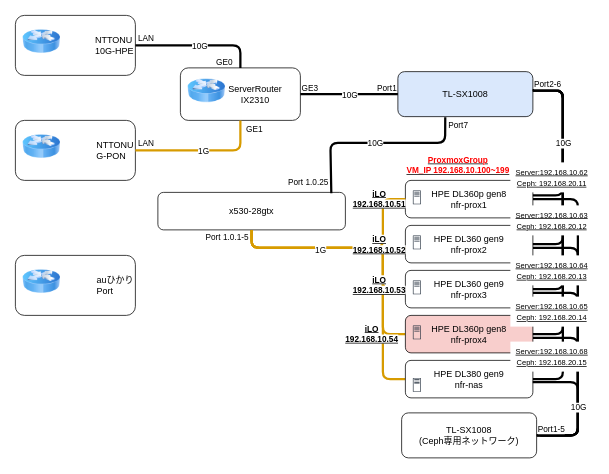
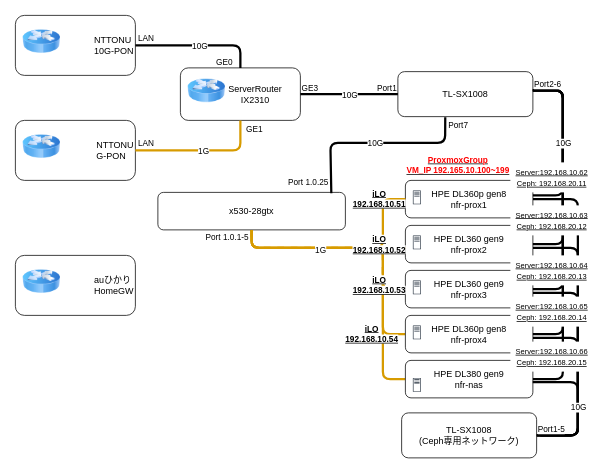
(116, 45) -> (116, 45)
(465, 94) -> (465, 94)
(458, 165) -> (458, 165)
(115, 285) -> (115, 285)
(384, 286) -> (384, 286)
(469, 334) -> (469, 334)
(552, 357) -> (552, 357)
